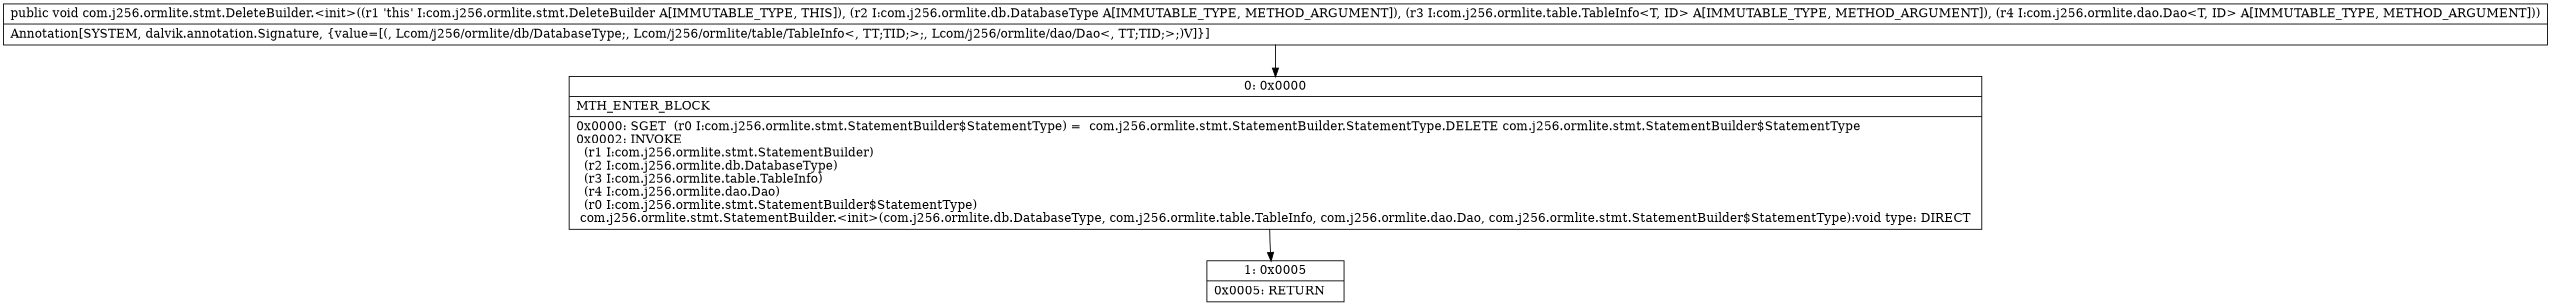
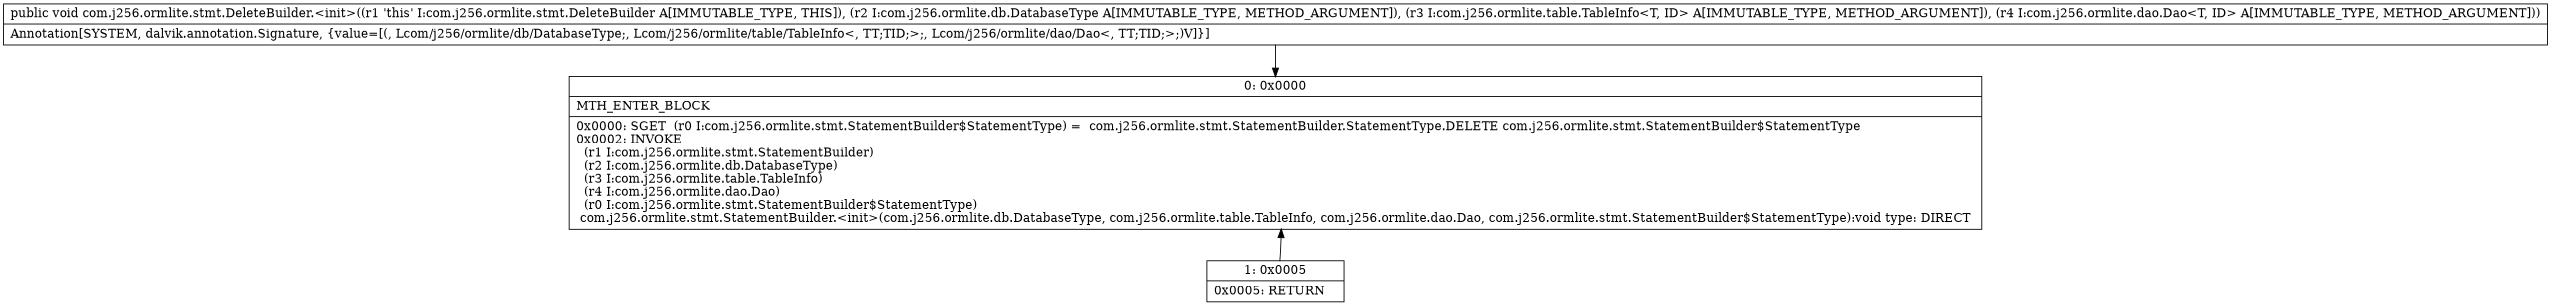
(1270, 241) -> (1281, 249)
